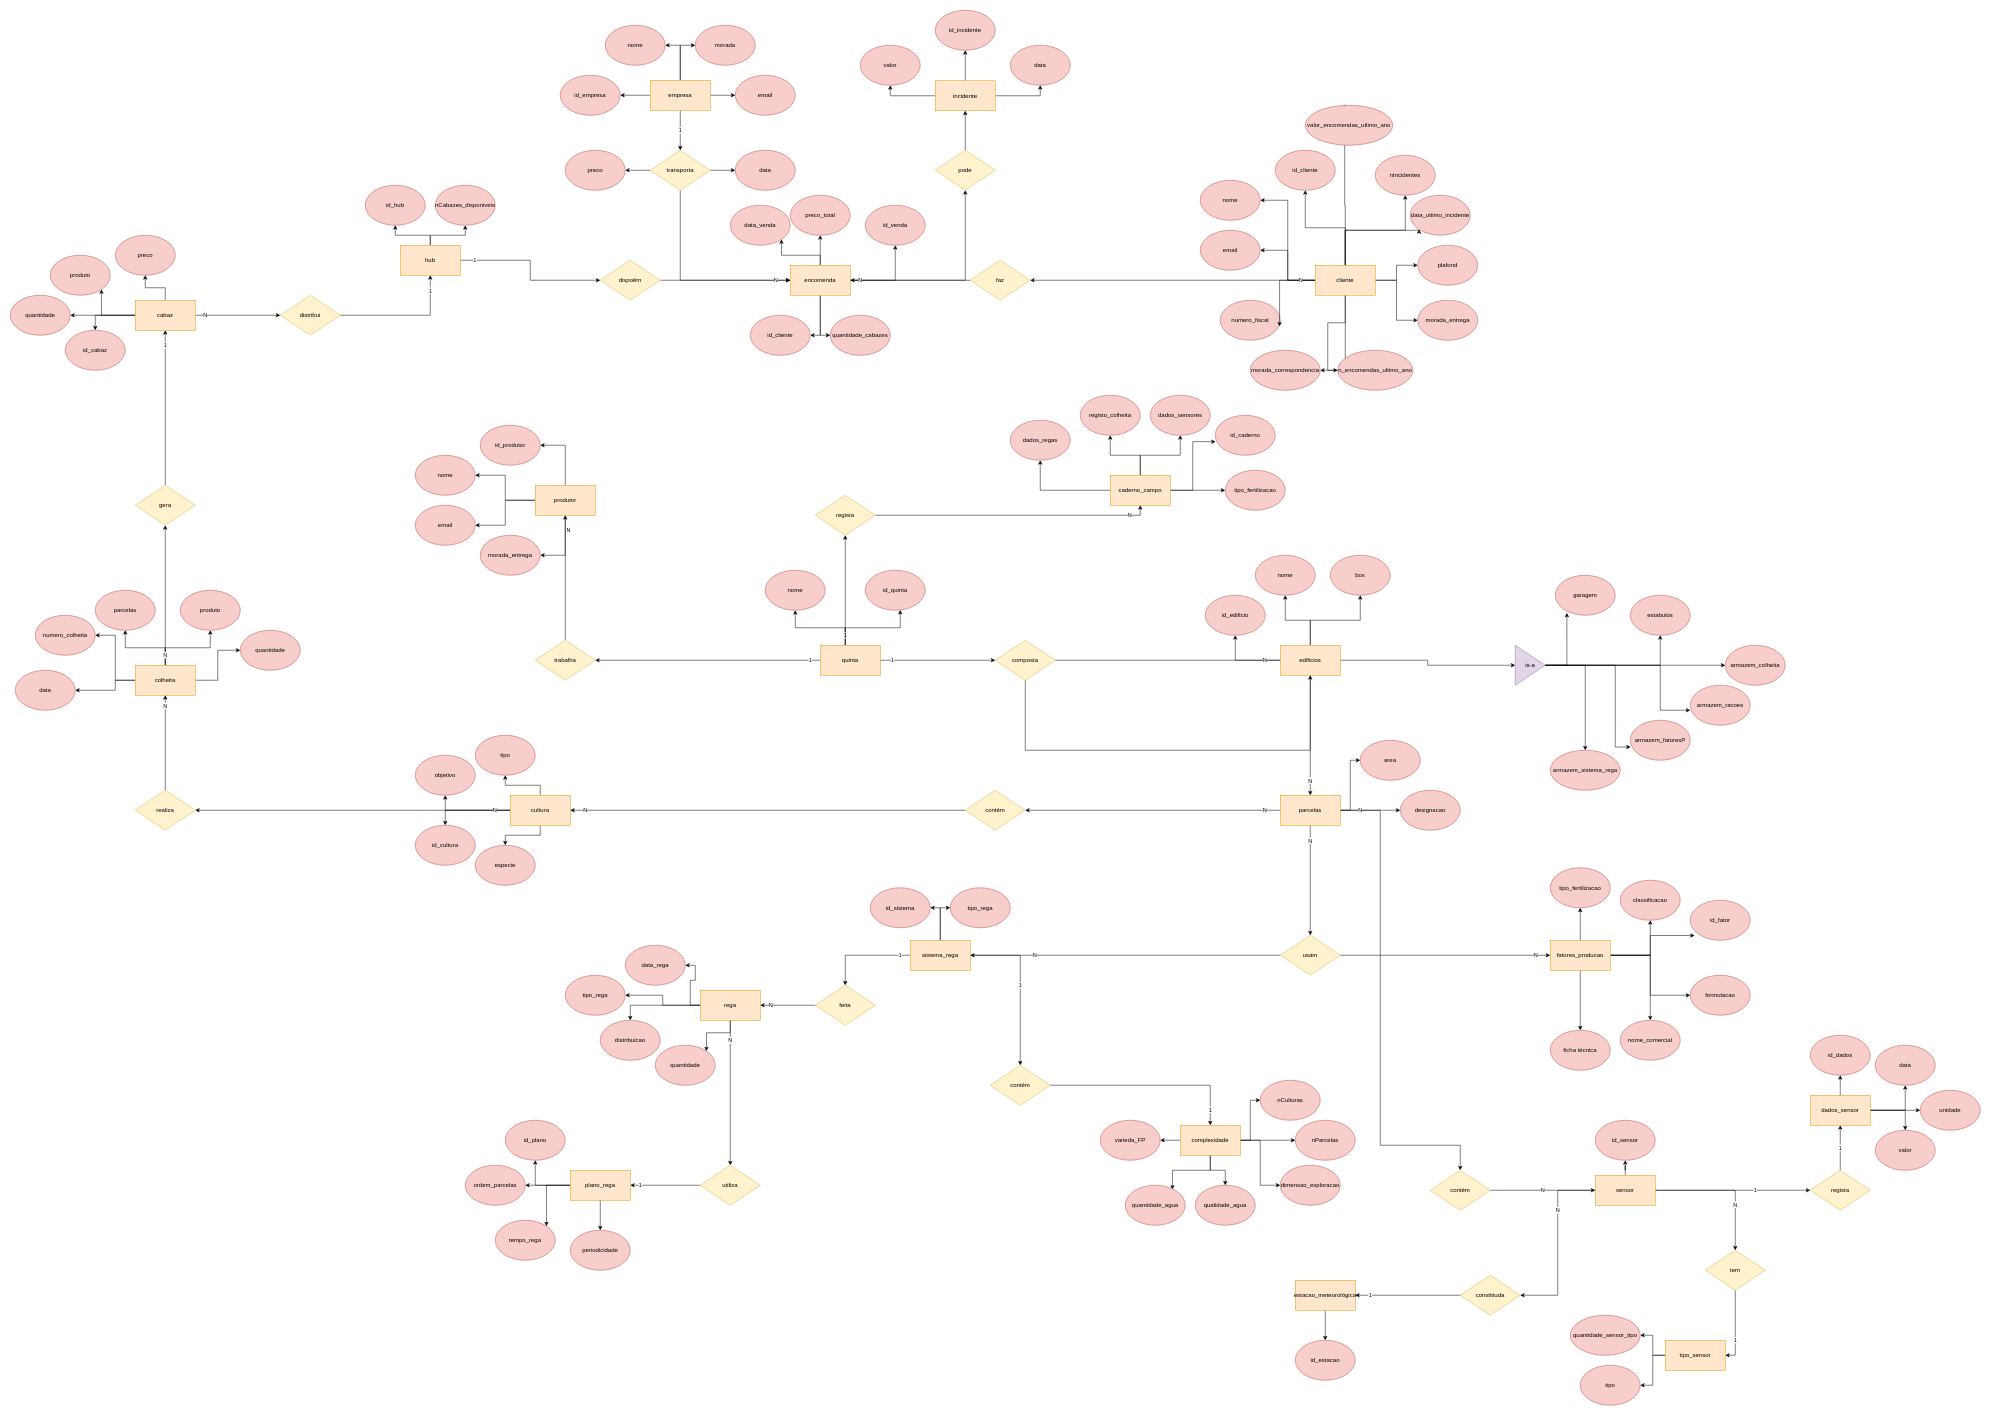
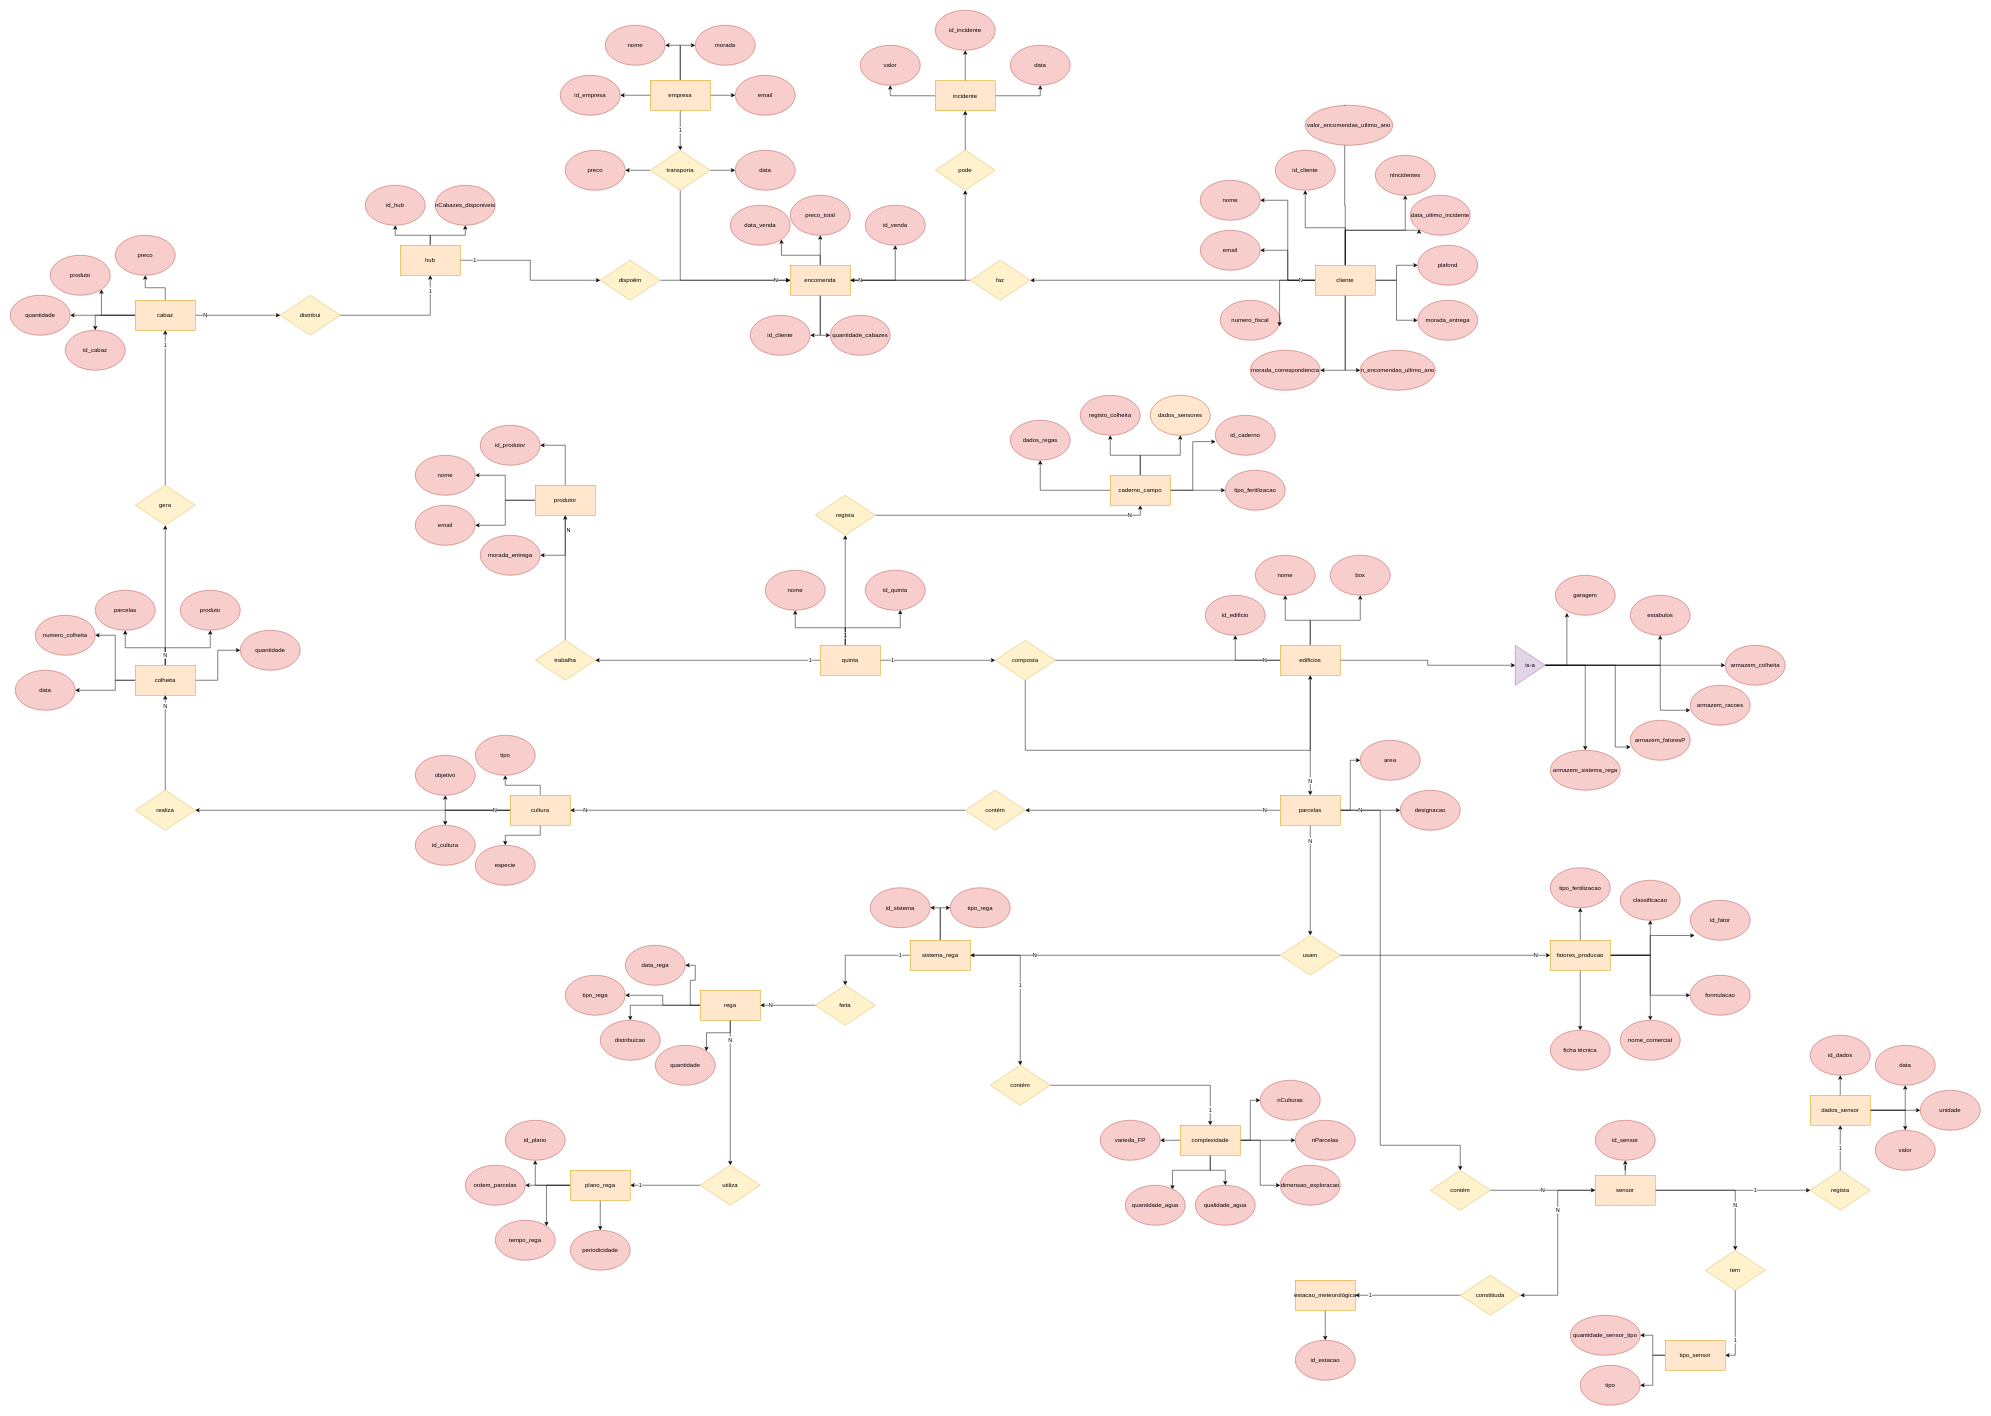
(1375, 370) -> (1398, 370)
(1180, 415) -> (1180, 415)
